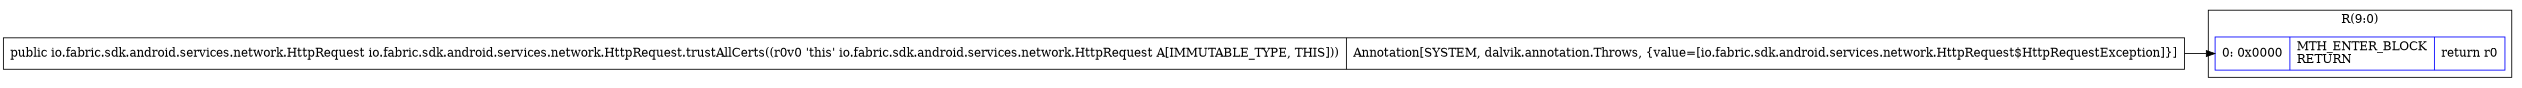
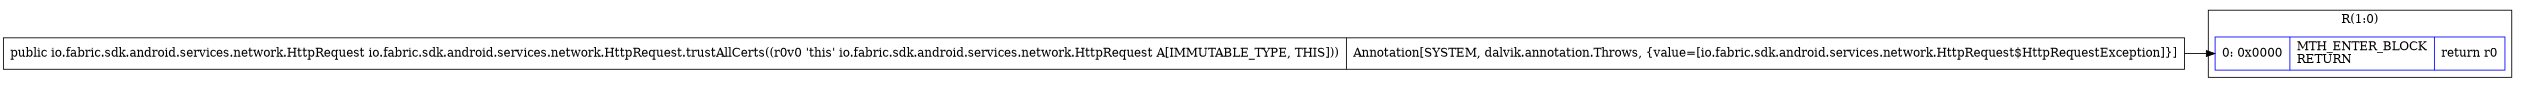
(2360, 20) -> (2360, 20)
